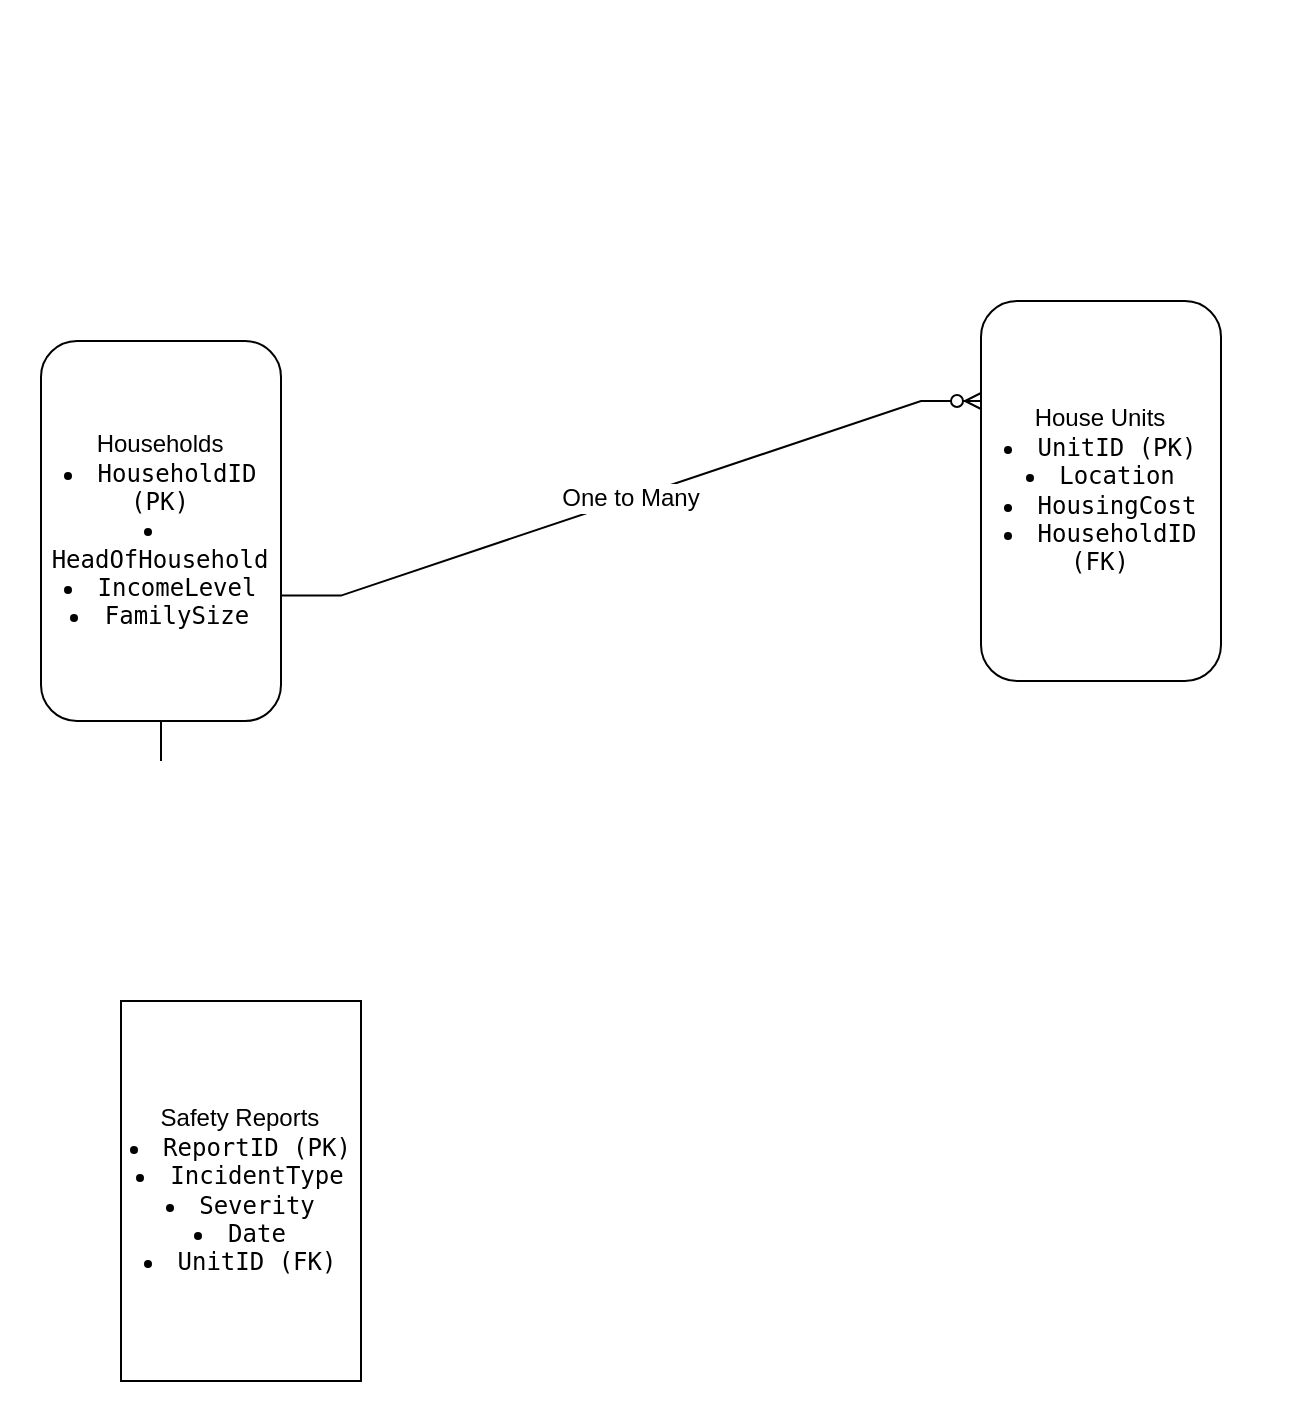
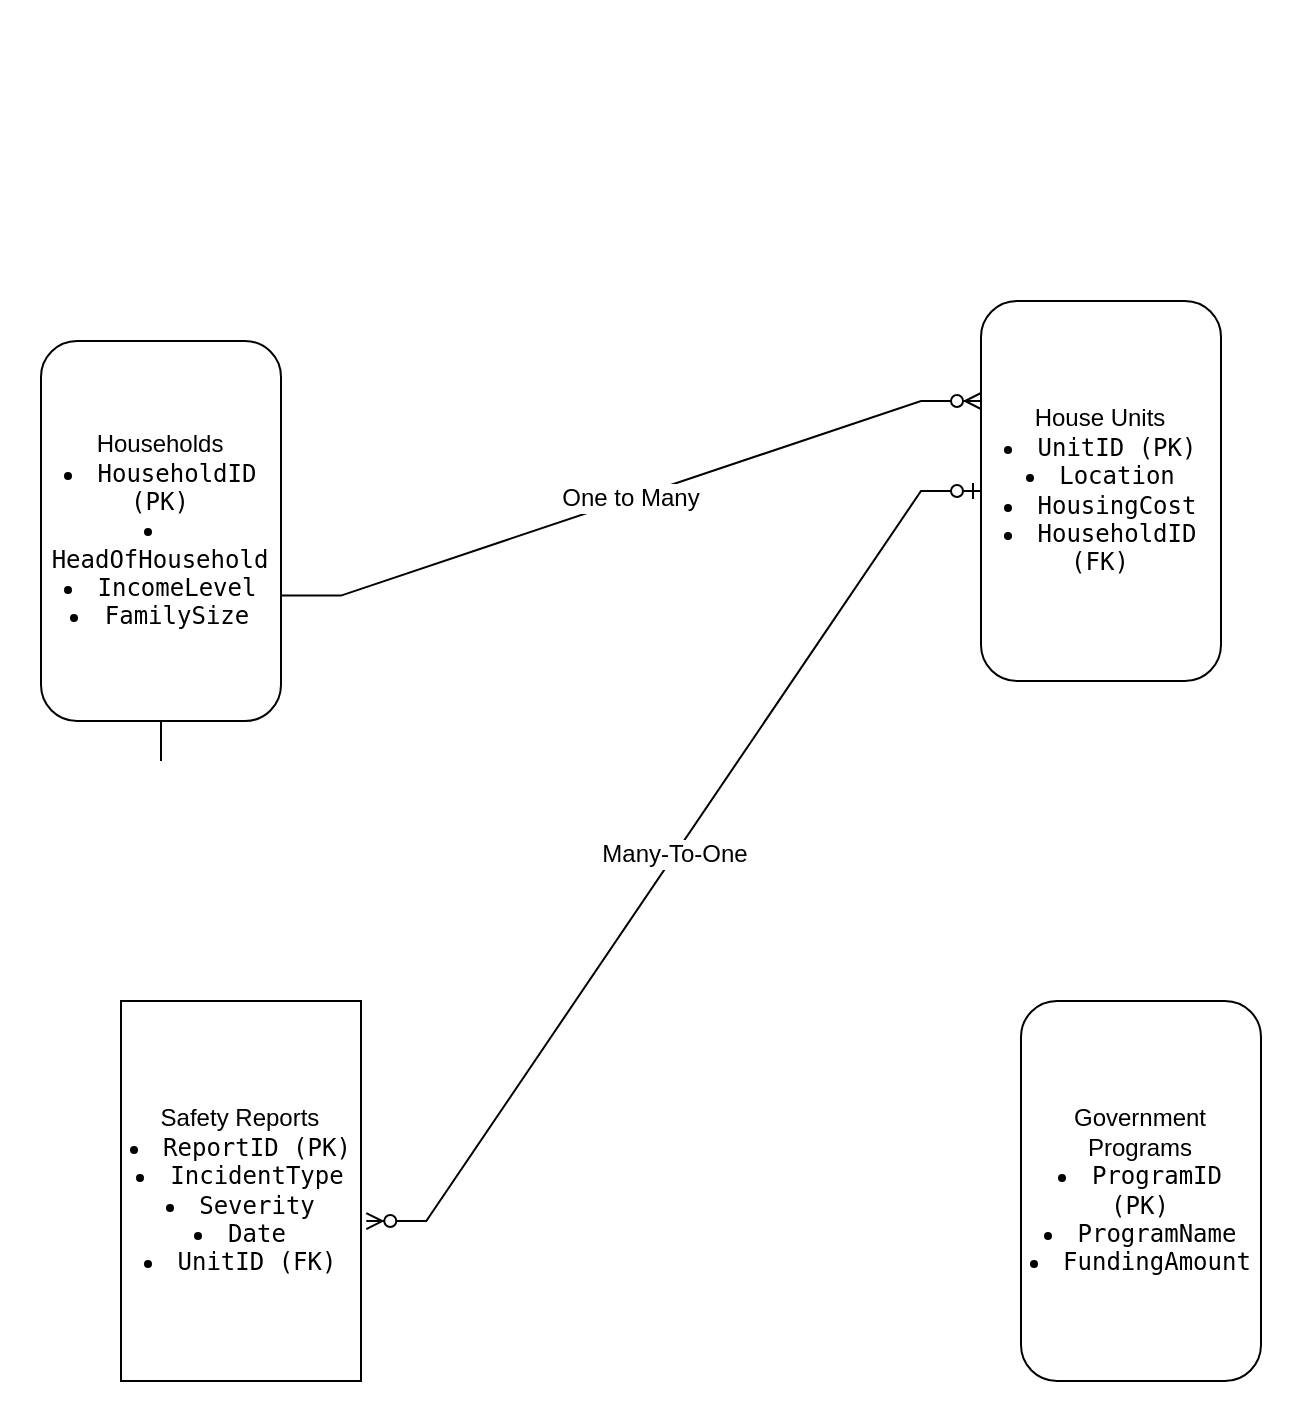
none -> (814, 649)
none -> (1141, 1191)
